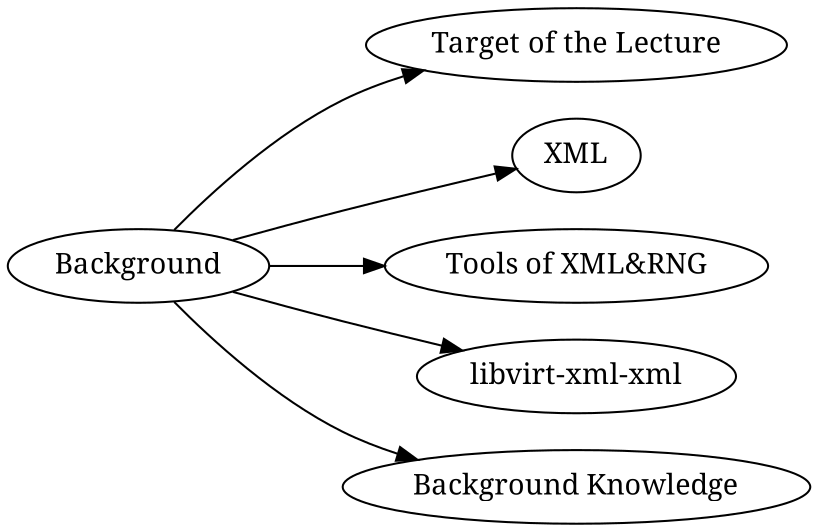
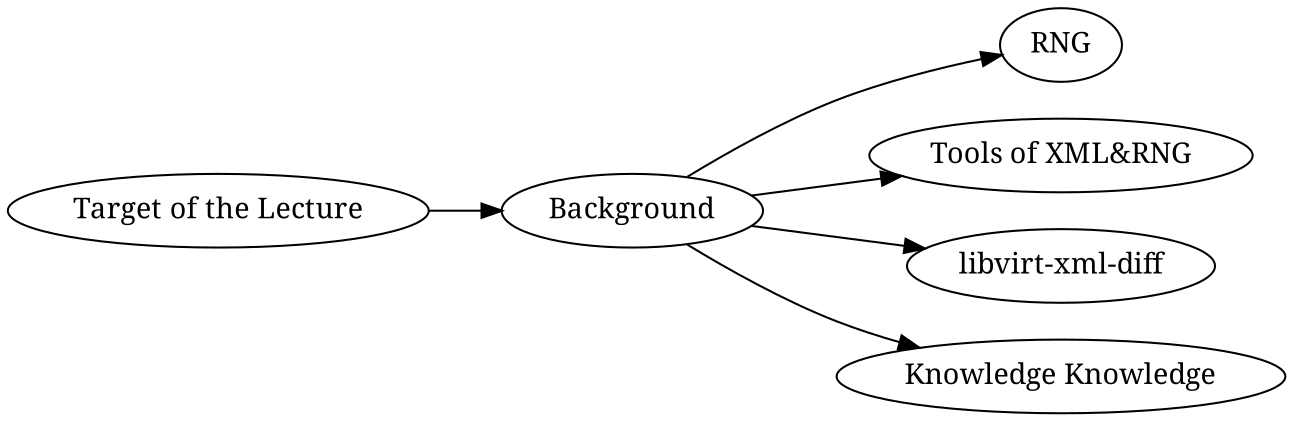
(280, 139) -> (455, 211)
(576, 155) -> (1061, 45)
(576, 376) -> (1061, 266)
(576, 487) -> (1061, 376)
